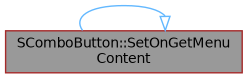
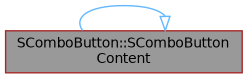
(124, 52) -> (124, 52)
